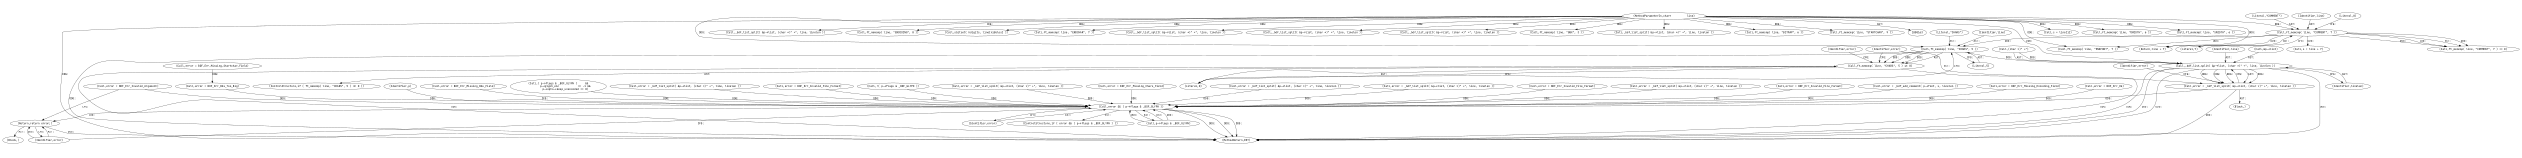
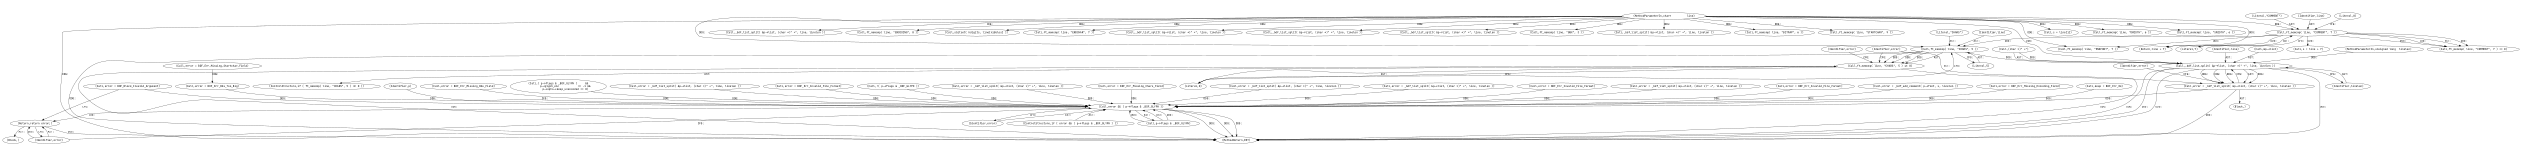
(1917, 33) -> none
none -> (2378, 49)
(128, 86) -> (128, 86)
(2104, 86) -> (2104, 86)
(1102, 115) -> (1089, 114)
